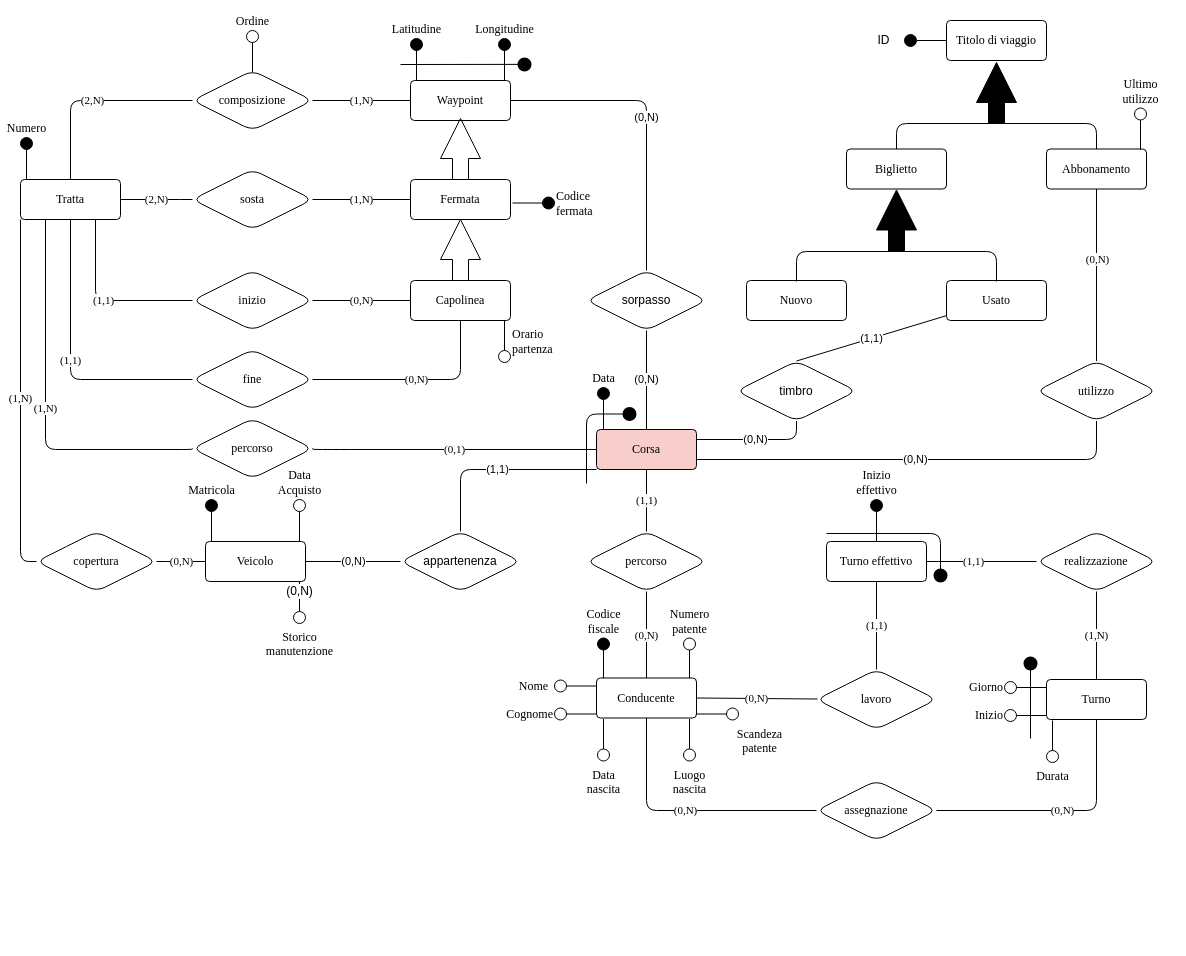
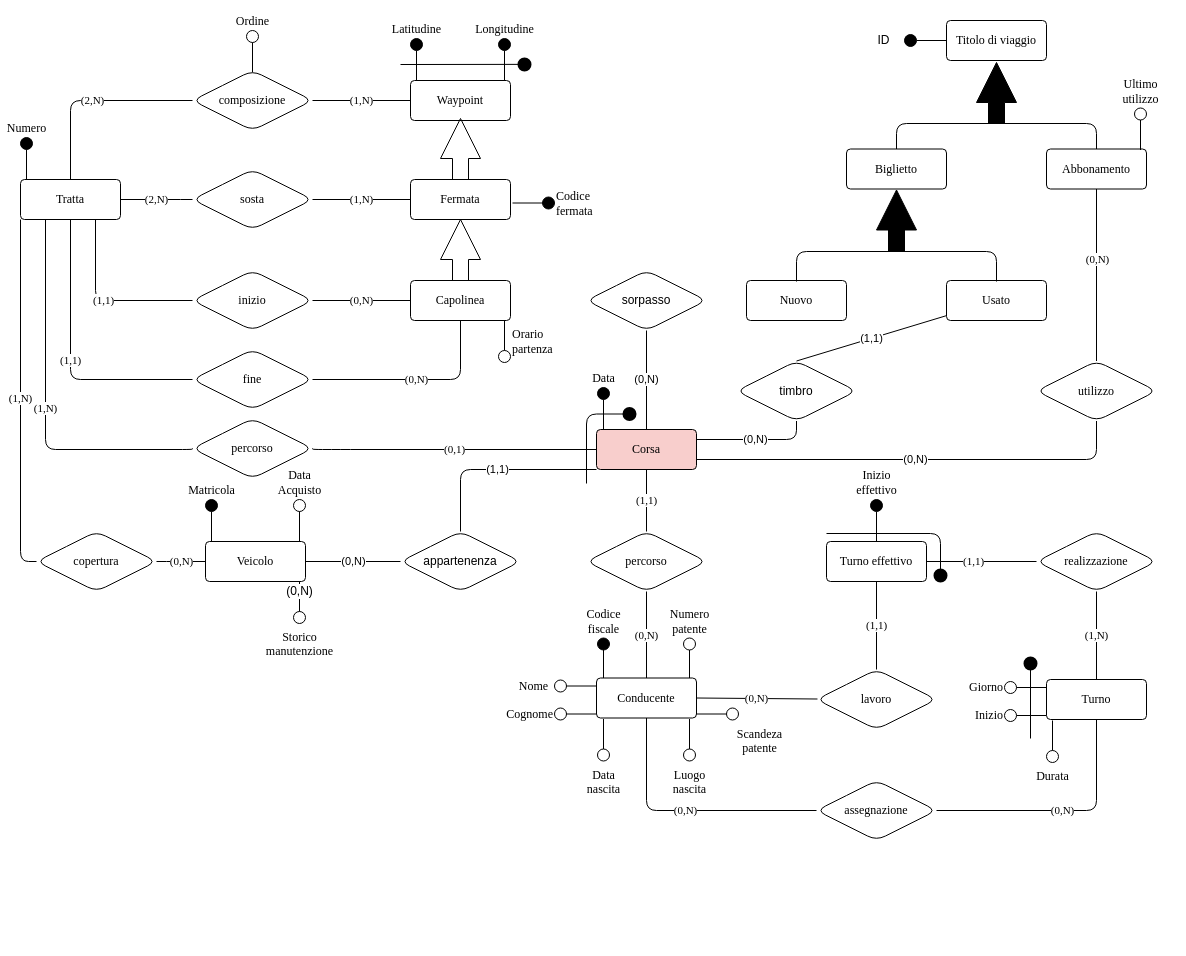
(647, 123) -> none
